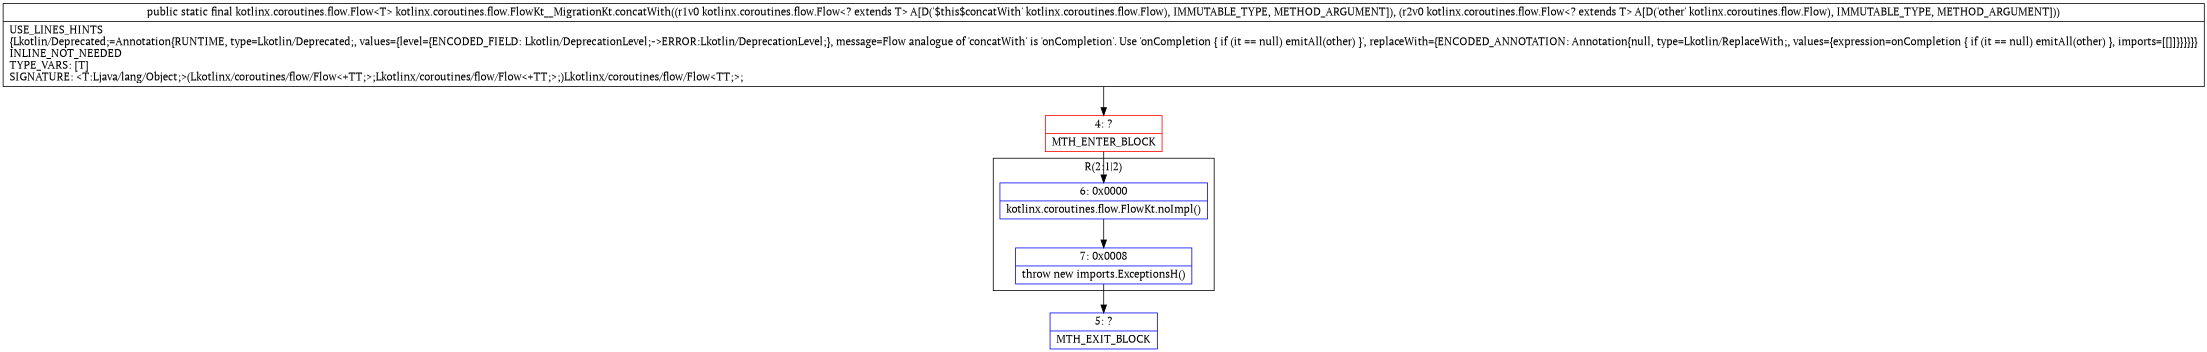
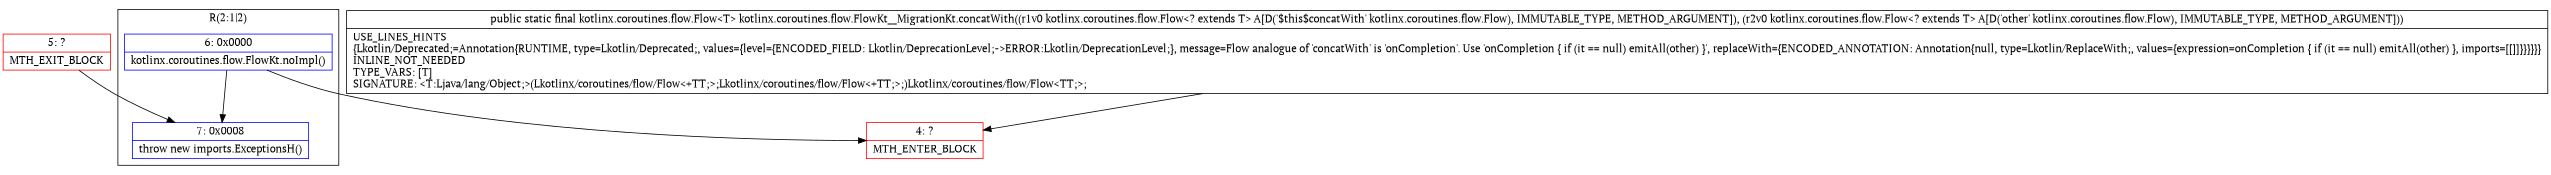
(1104, 163) -> (560, 127)
(1104, 296) -> (124, 99)
(1104, 331) -> (57, 52)
